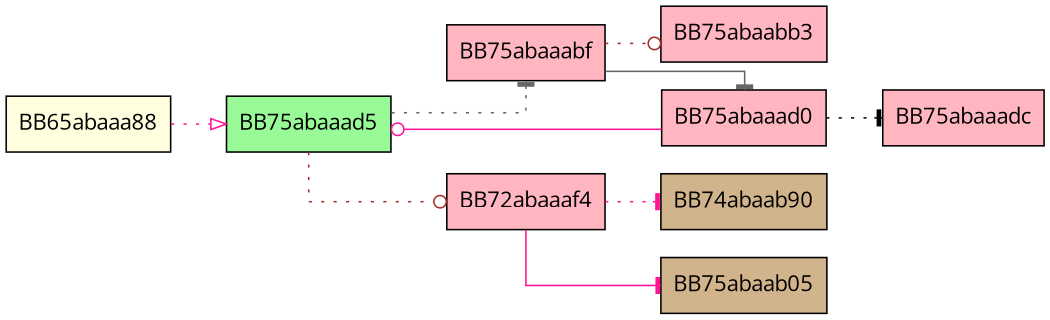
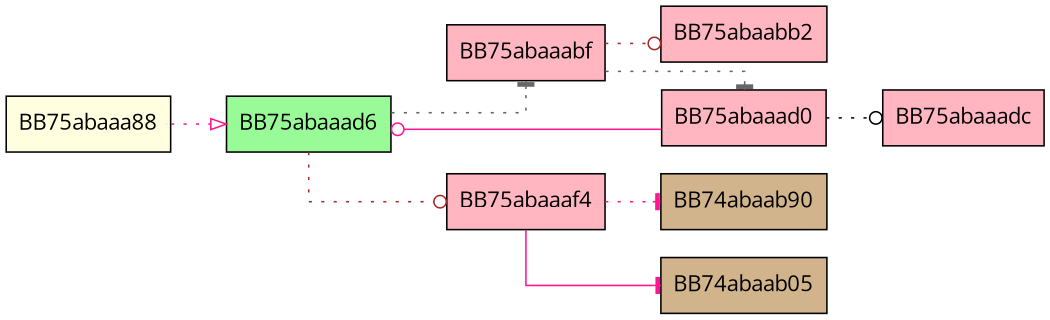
(744, 34) -> (744, 34)
(680, 71) -> (680, 71)
(850, 118) -> (848, 118)
(88, 124) -> (88, 124)
(309, 124) -> (309, 124)
(526, 202) -> (526, 202)
(744, 285) -> (744, 285)
